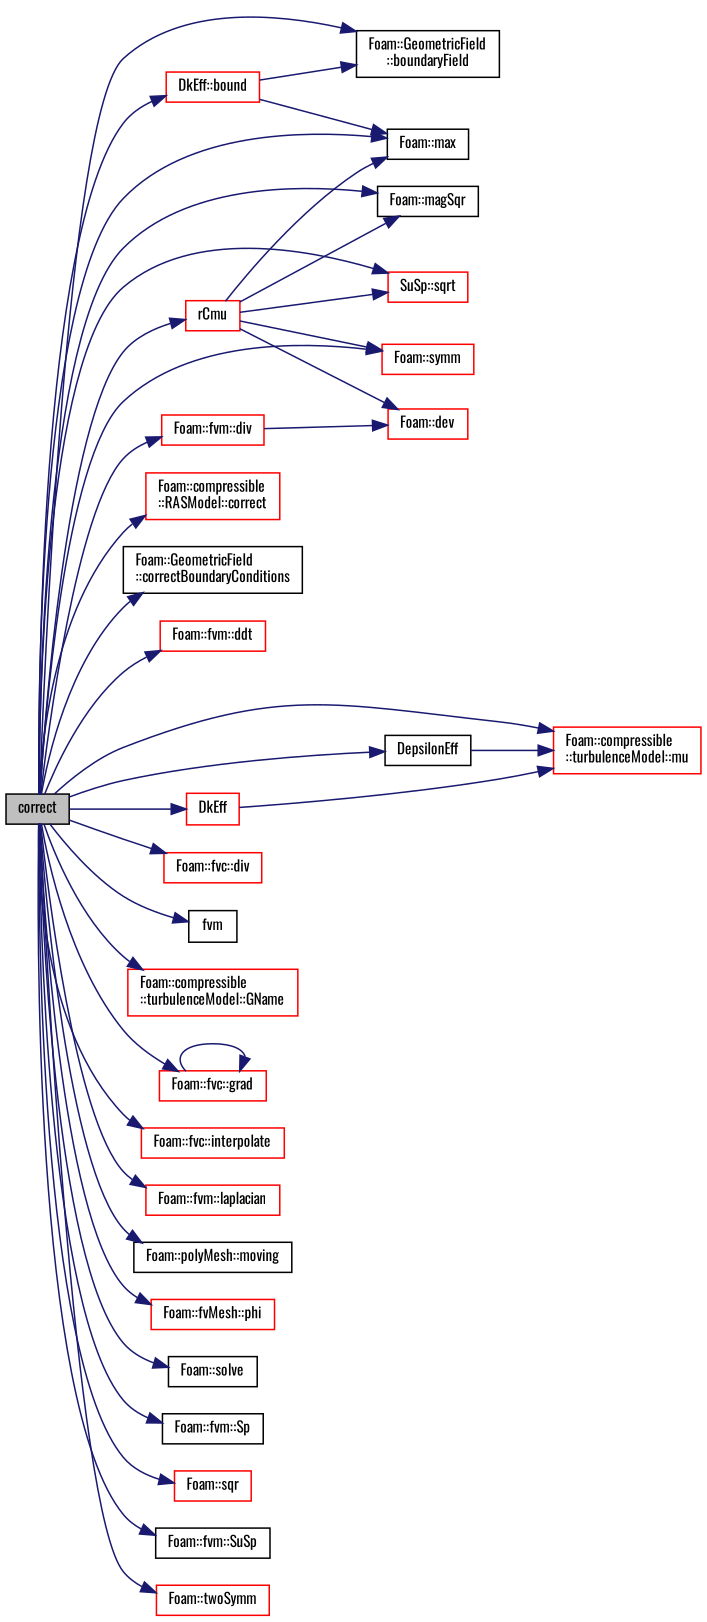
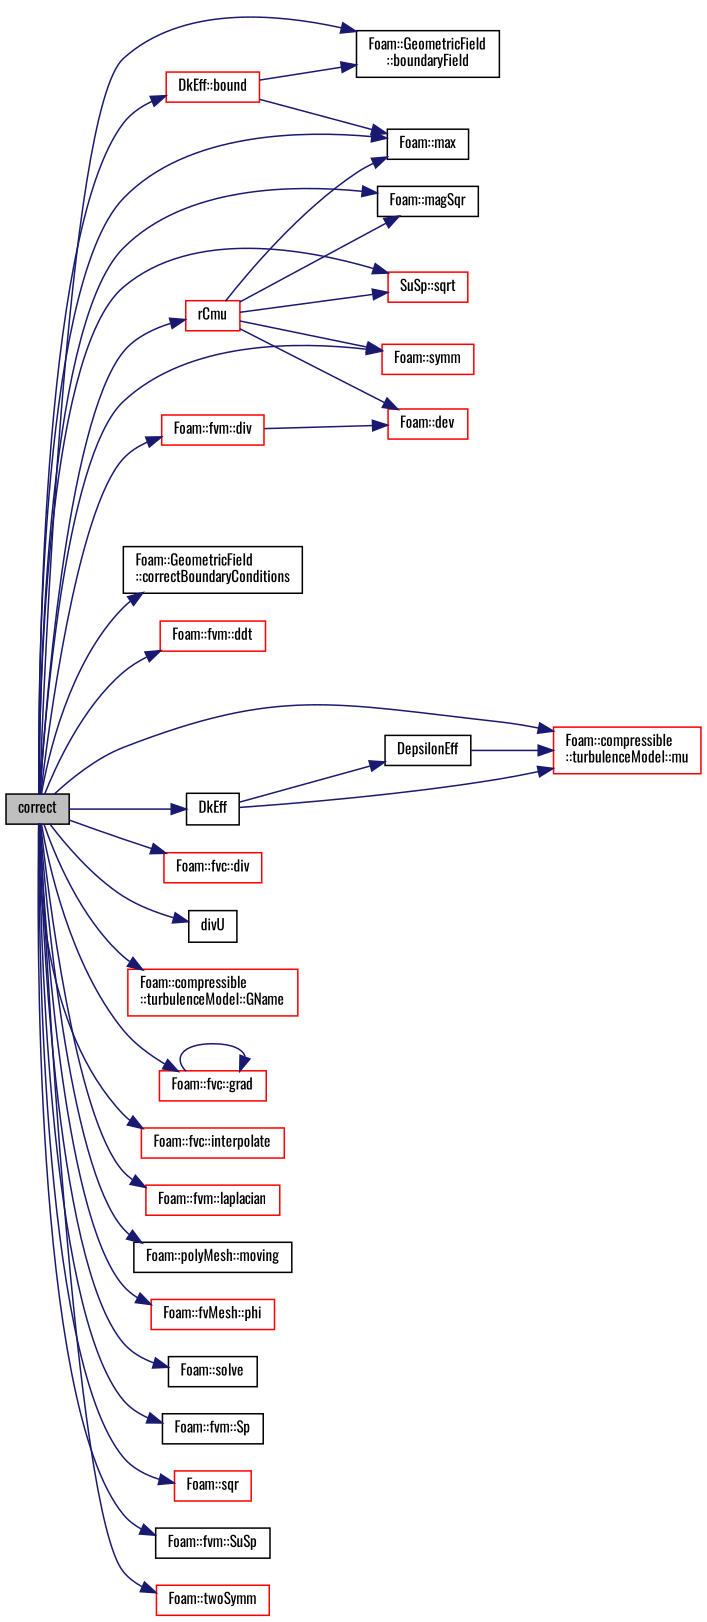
(213, 496) -> none
(218, 765) -> (305, 784)
(213, 809) -> (213, 809)
(213, 926) -> (213, 926)
